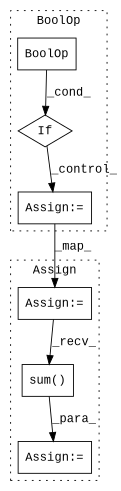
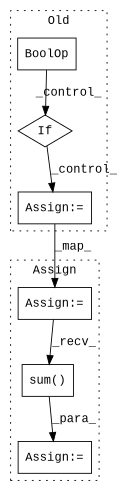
(59, 21) -> (59, 21)
(69, 92) -> (69, 92)
